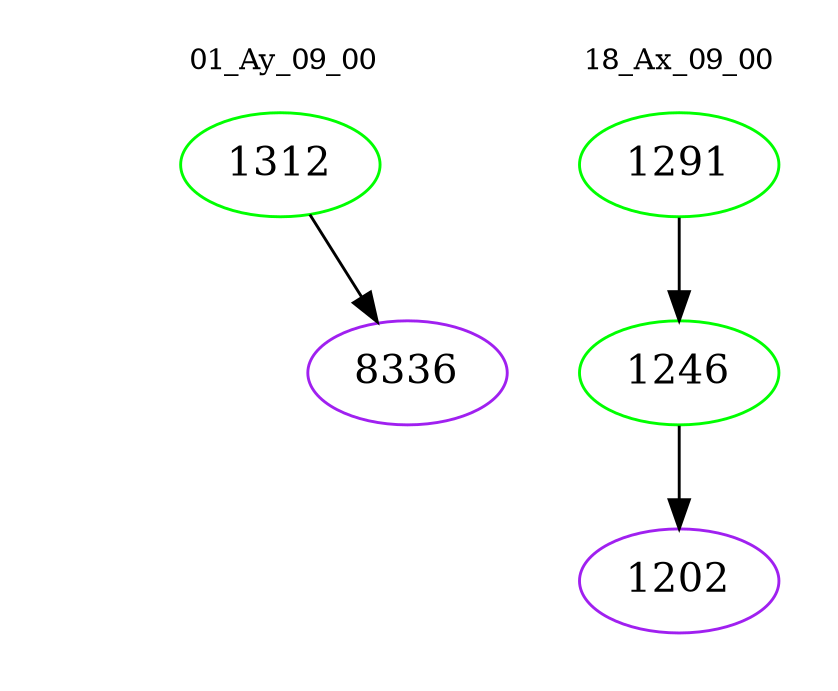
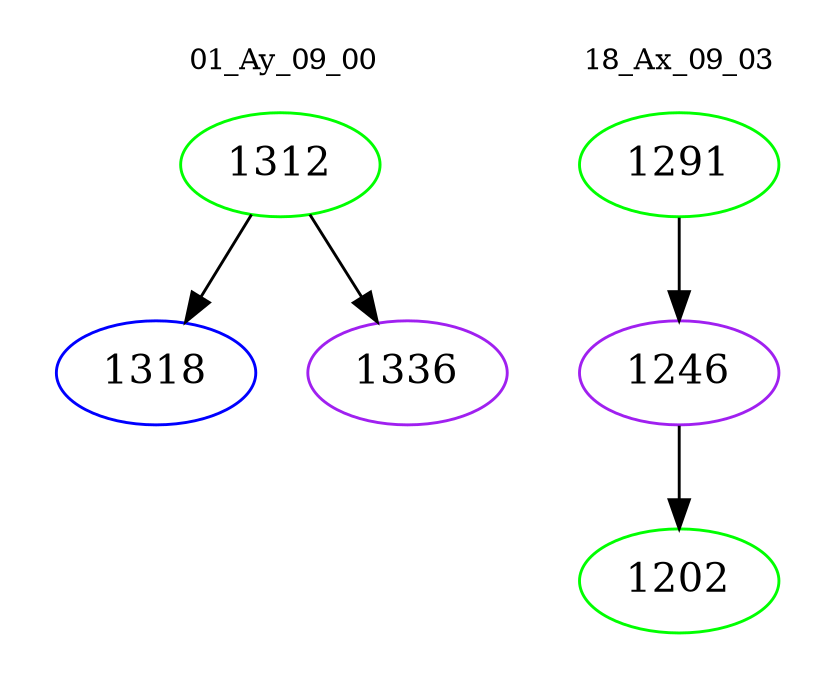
(679, 62) -> (679, 62)
none -> (156, 373)
(408, 373) -> (408, 373)
(679, 373) -> (679, 373)
(679, 581) -> (679, 581)
